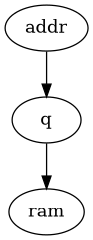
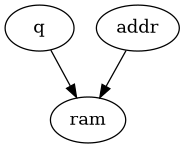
(47, 68) -> (116, 68)
